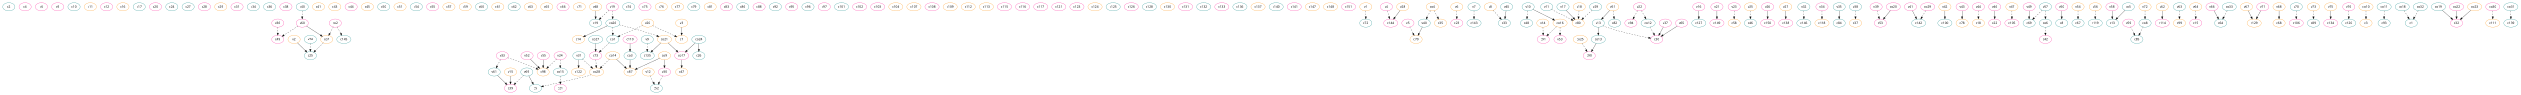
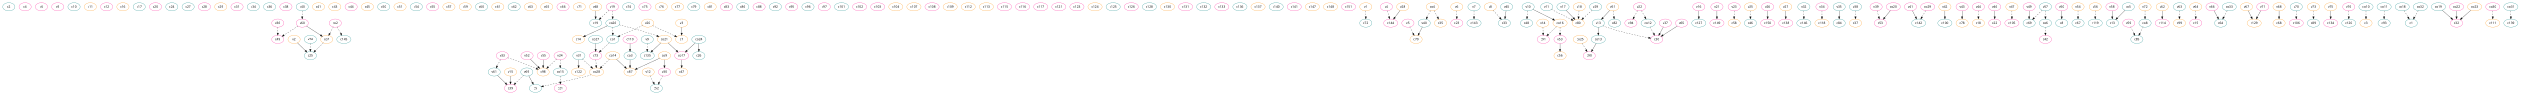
(2366, 7) -> (2366, 7)
none -> (1560, 56)
